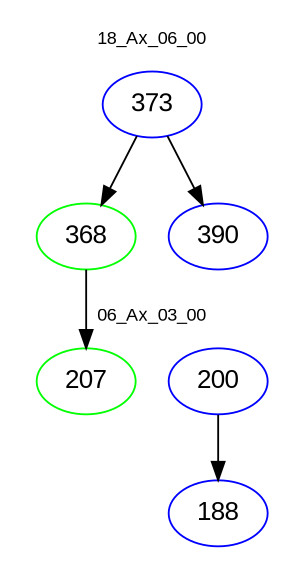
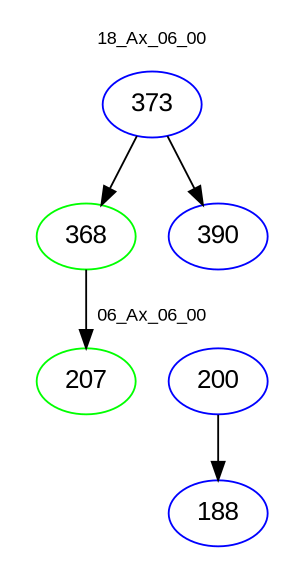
(152, 316) -> (152, 316)
